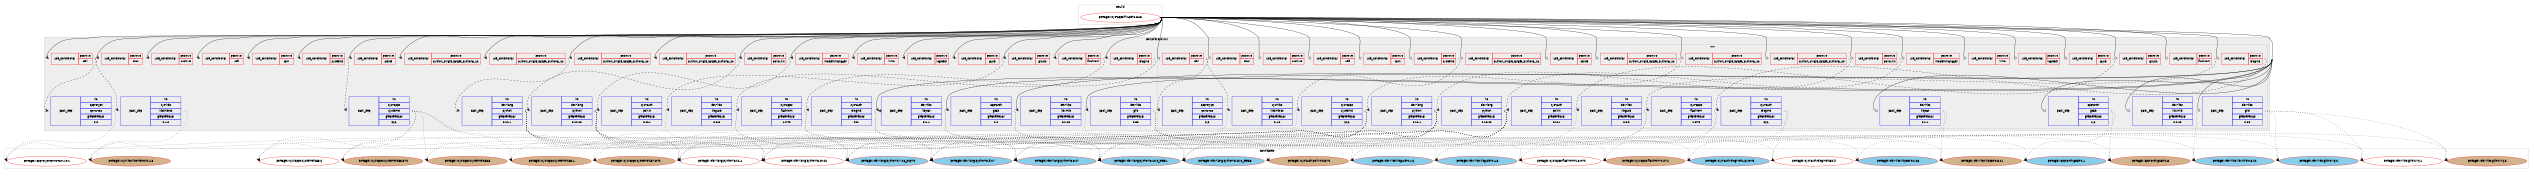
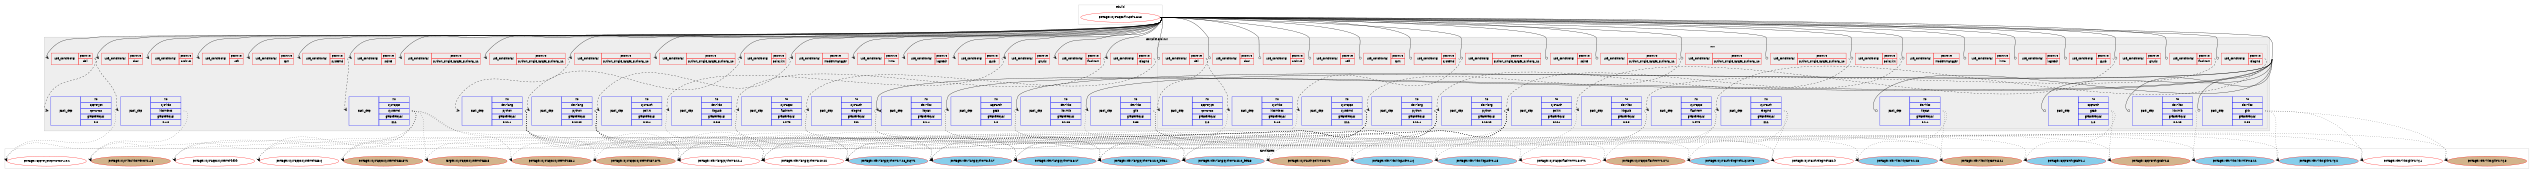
none -> (215, 161)
(468, 161) -> (468, 161)
